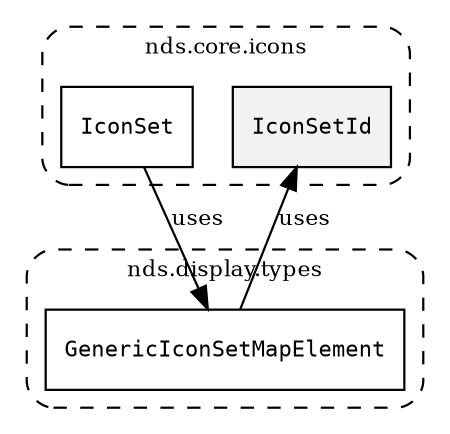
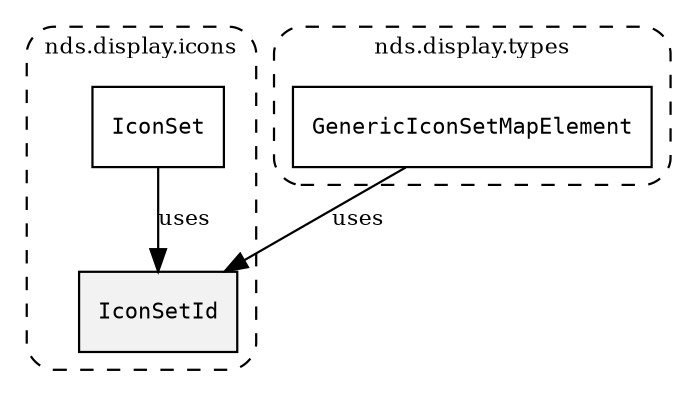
(226, 48) -> (141, 48)
(171, 228) -> (158, 208)
